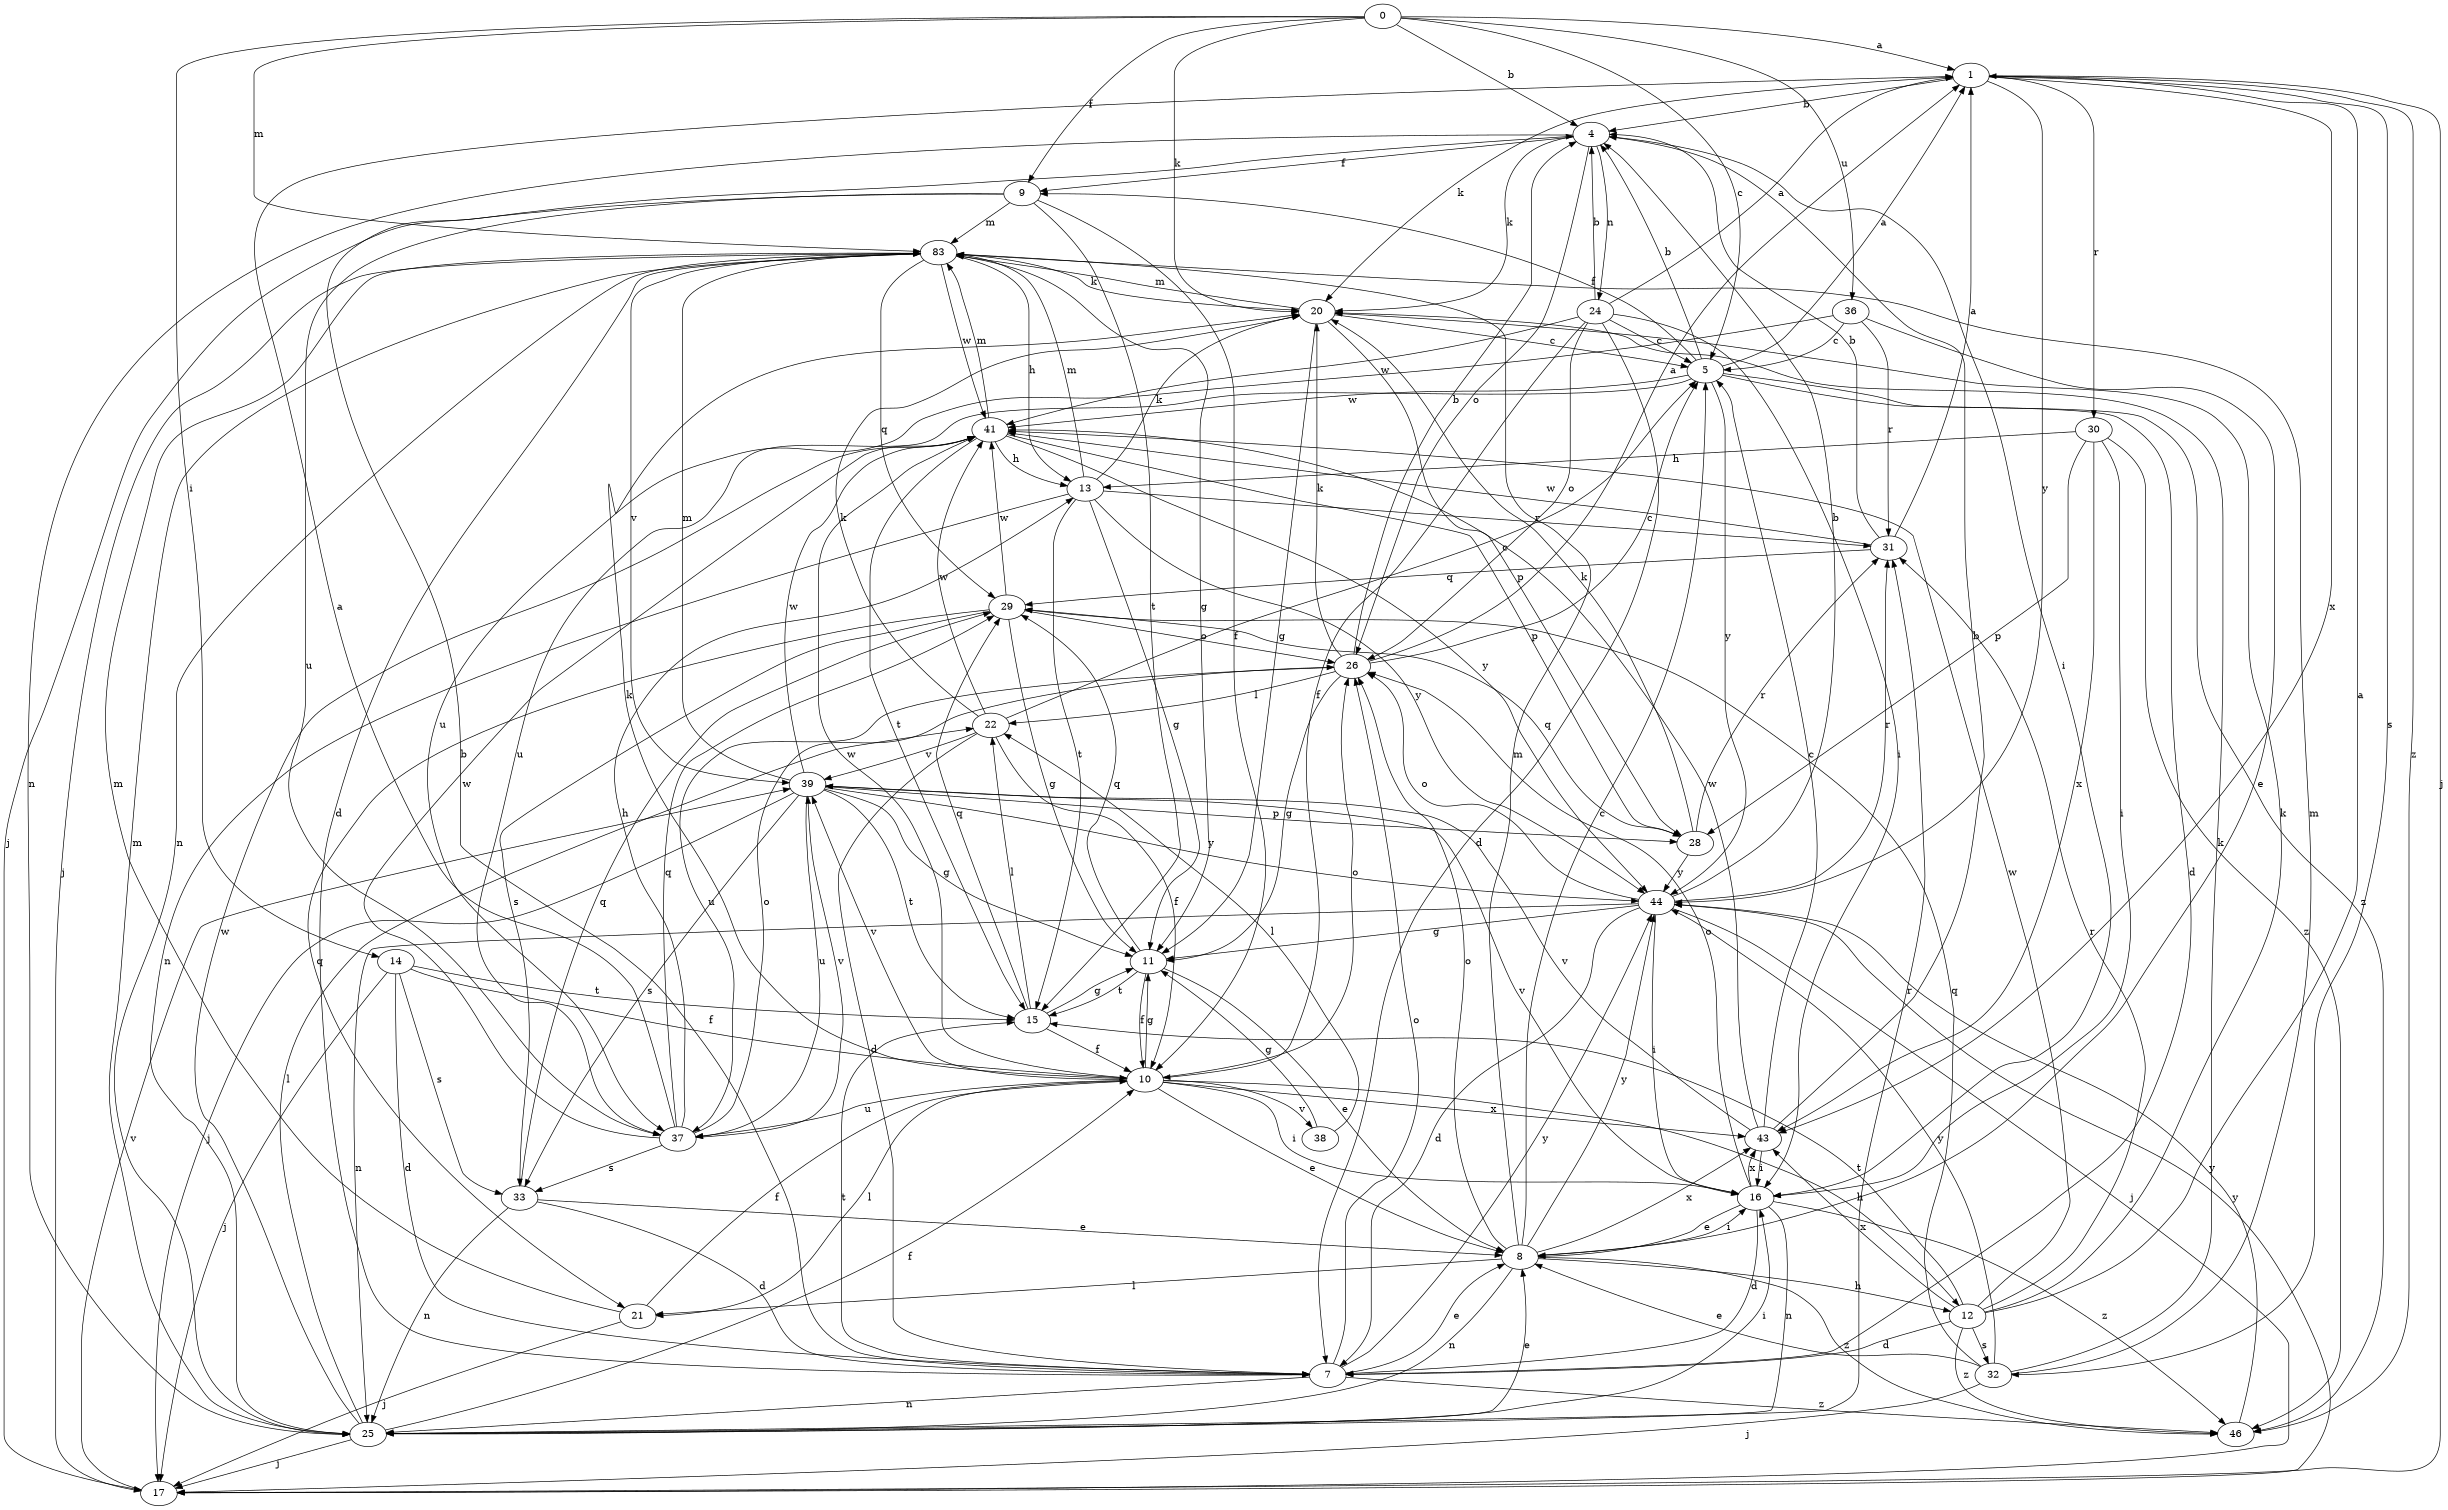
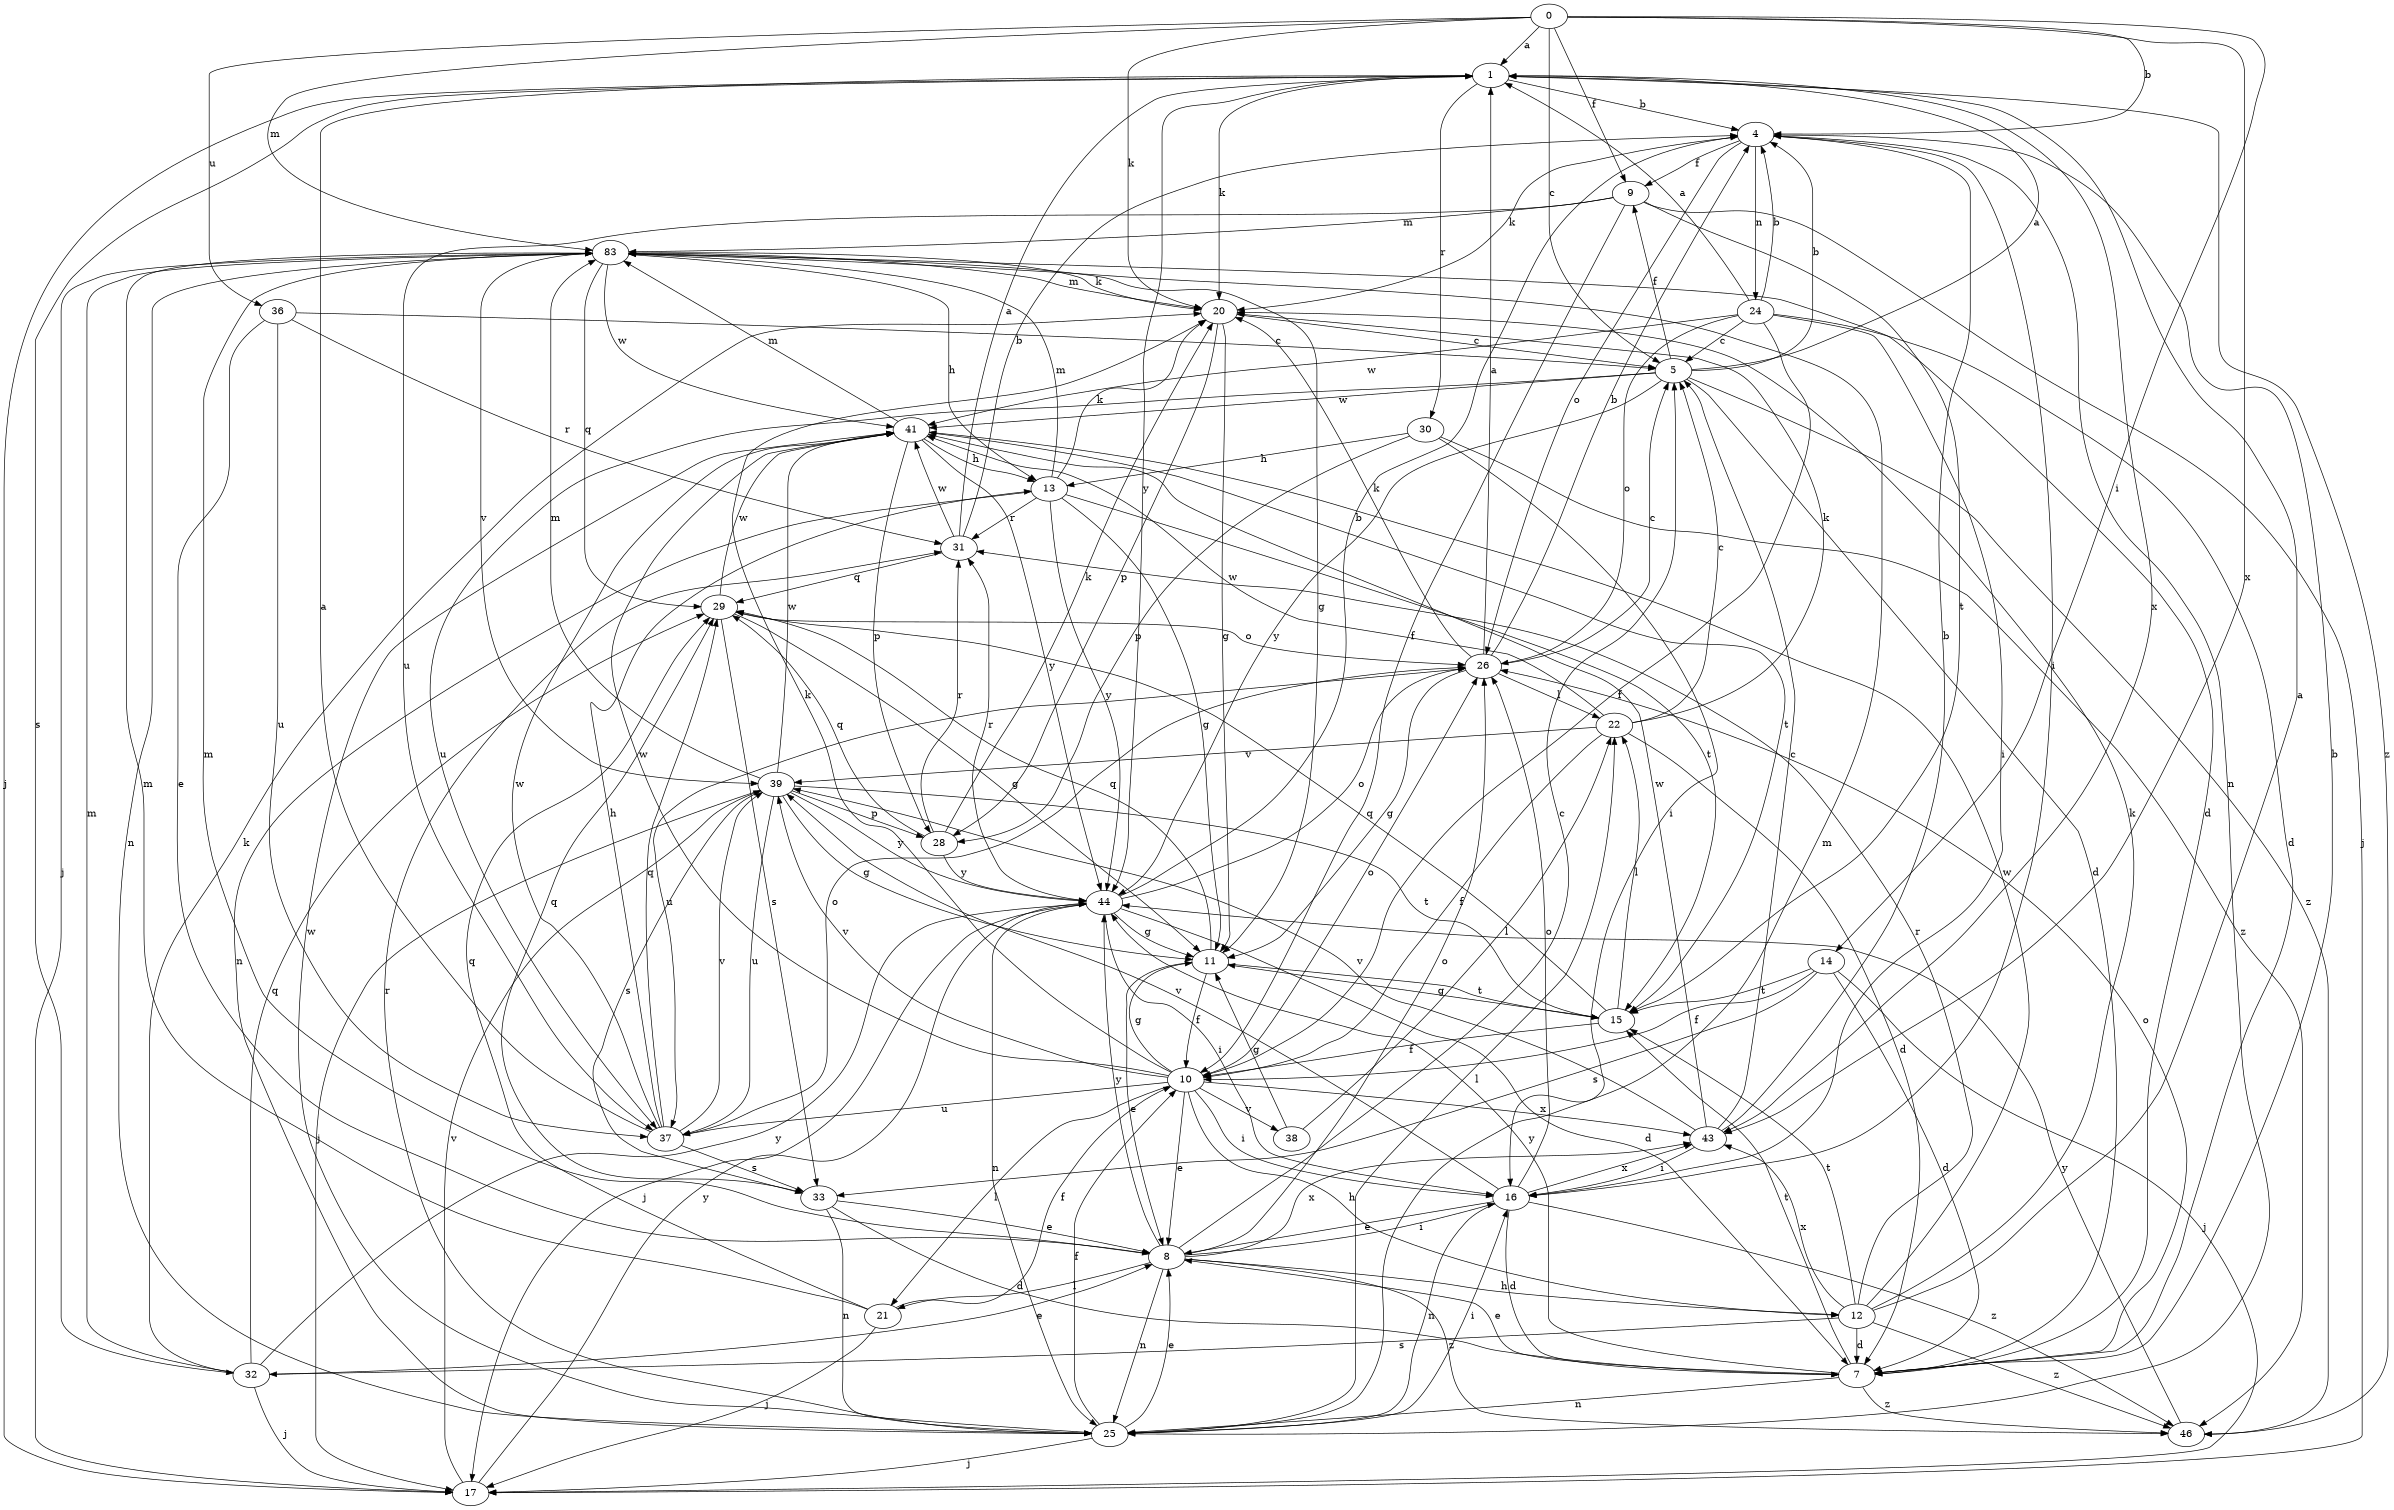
(375, 800) -> (491, 1054)
(2063, 831) -> (2245, 321)
